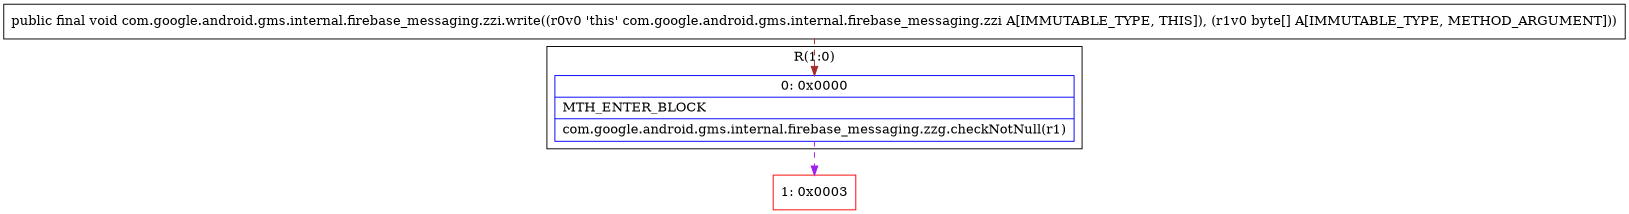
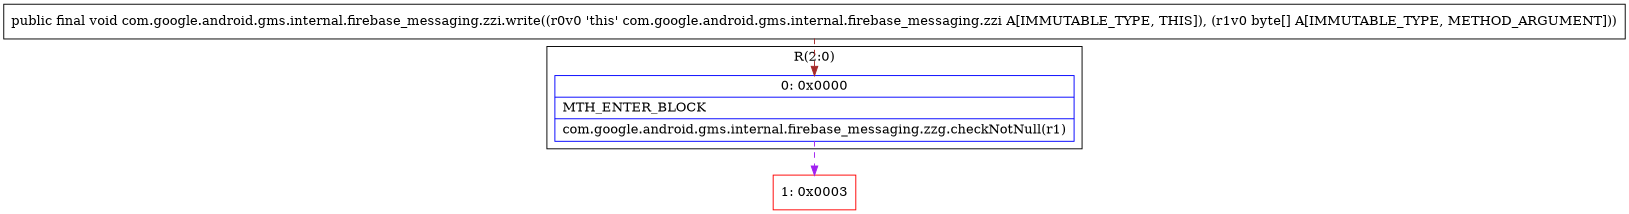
(814, 57) -> (814, 57)
